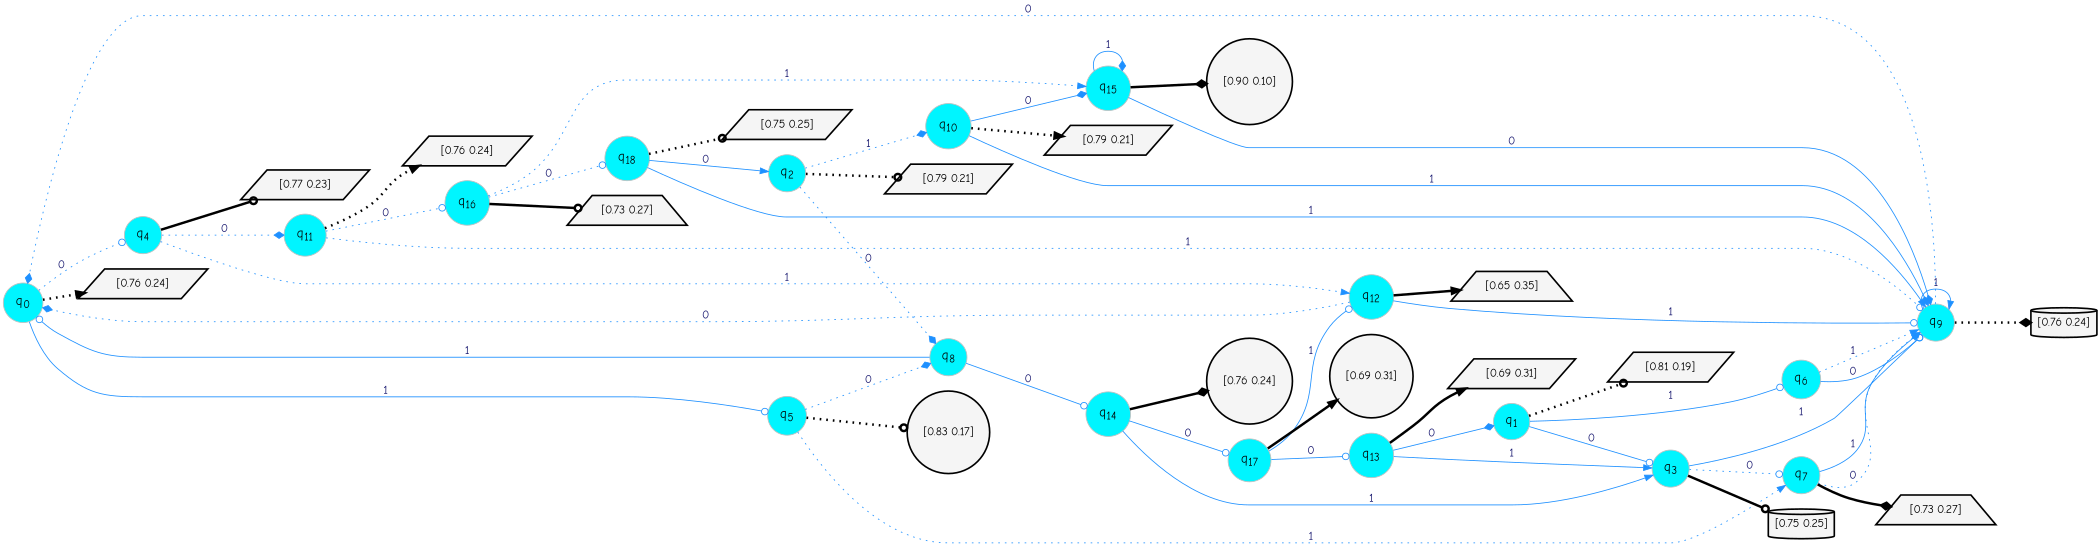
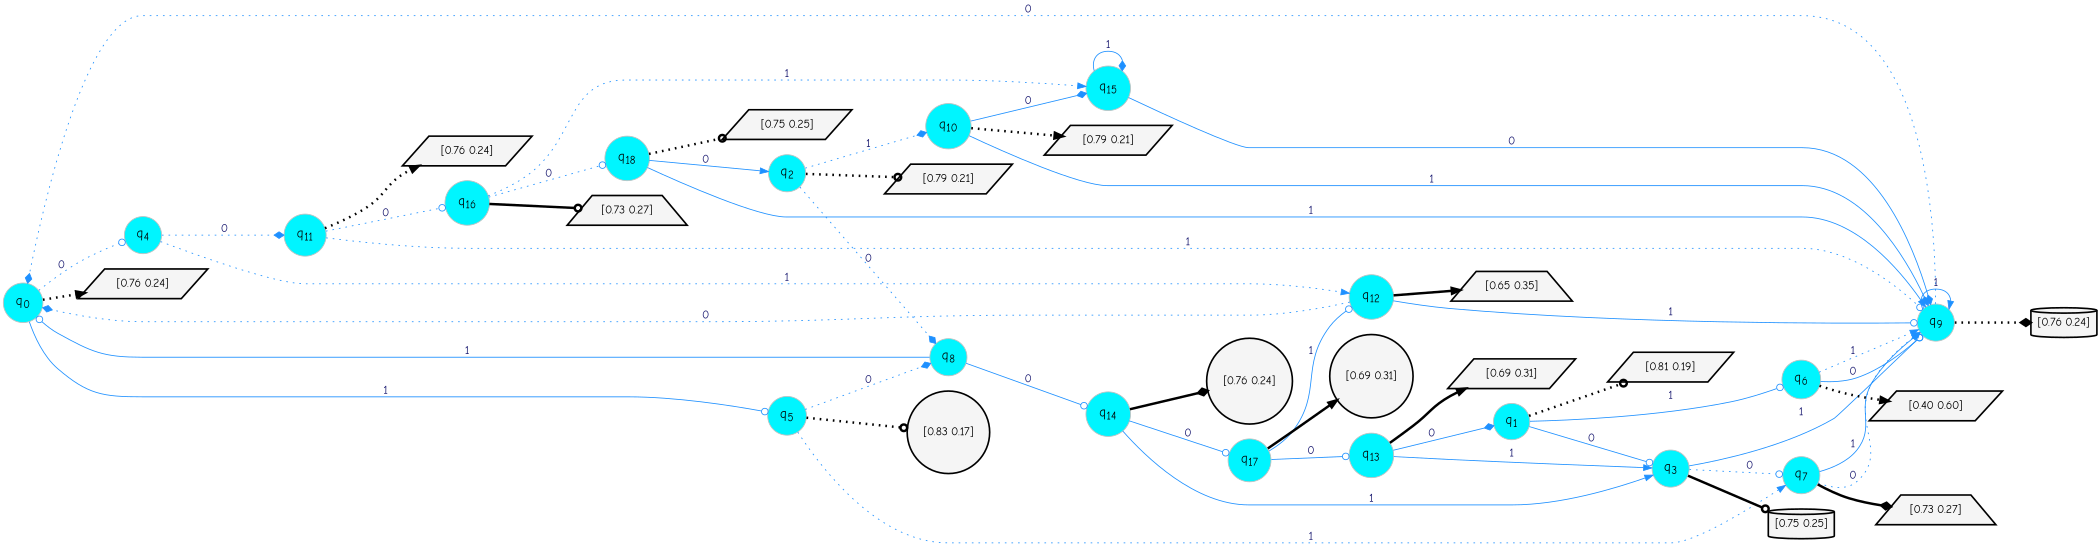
(1250, 82) -> none
(305, 185) -> none
none -> (1936, 406)
